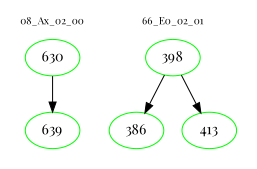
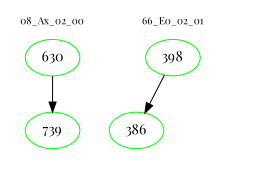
(53, 130) -> (53, 130)
(209, 130) -> none
